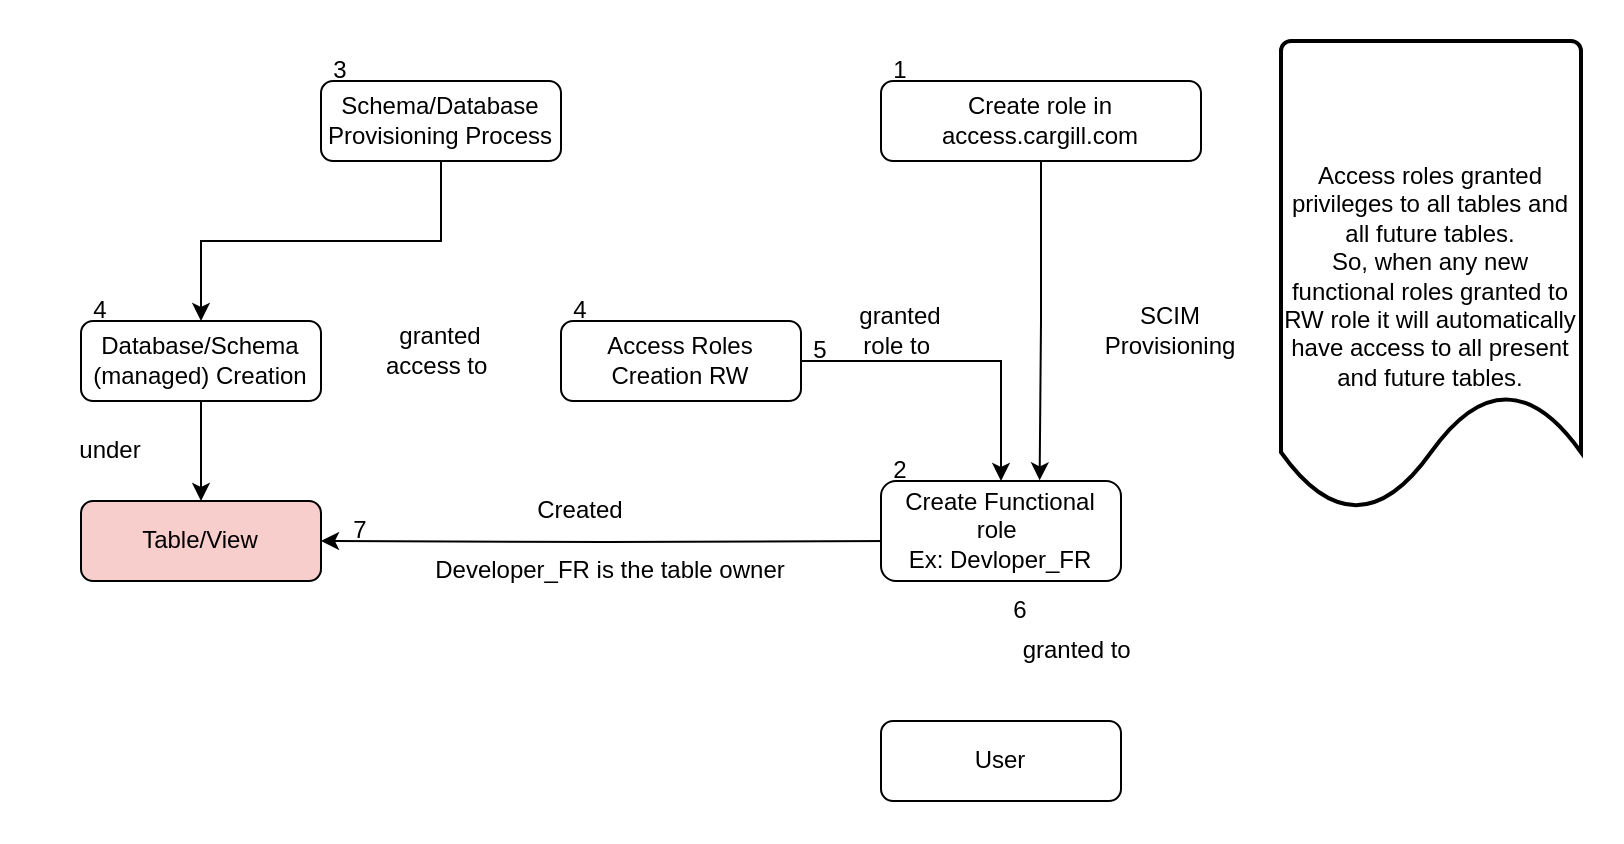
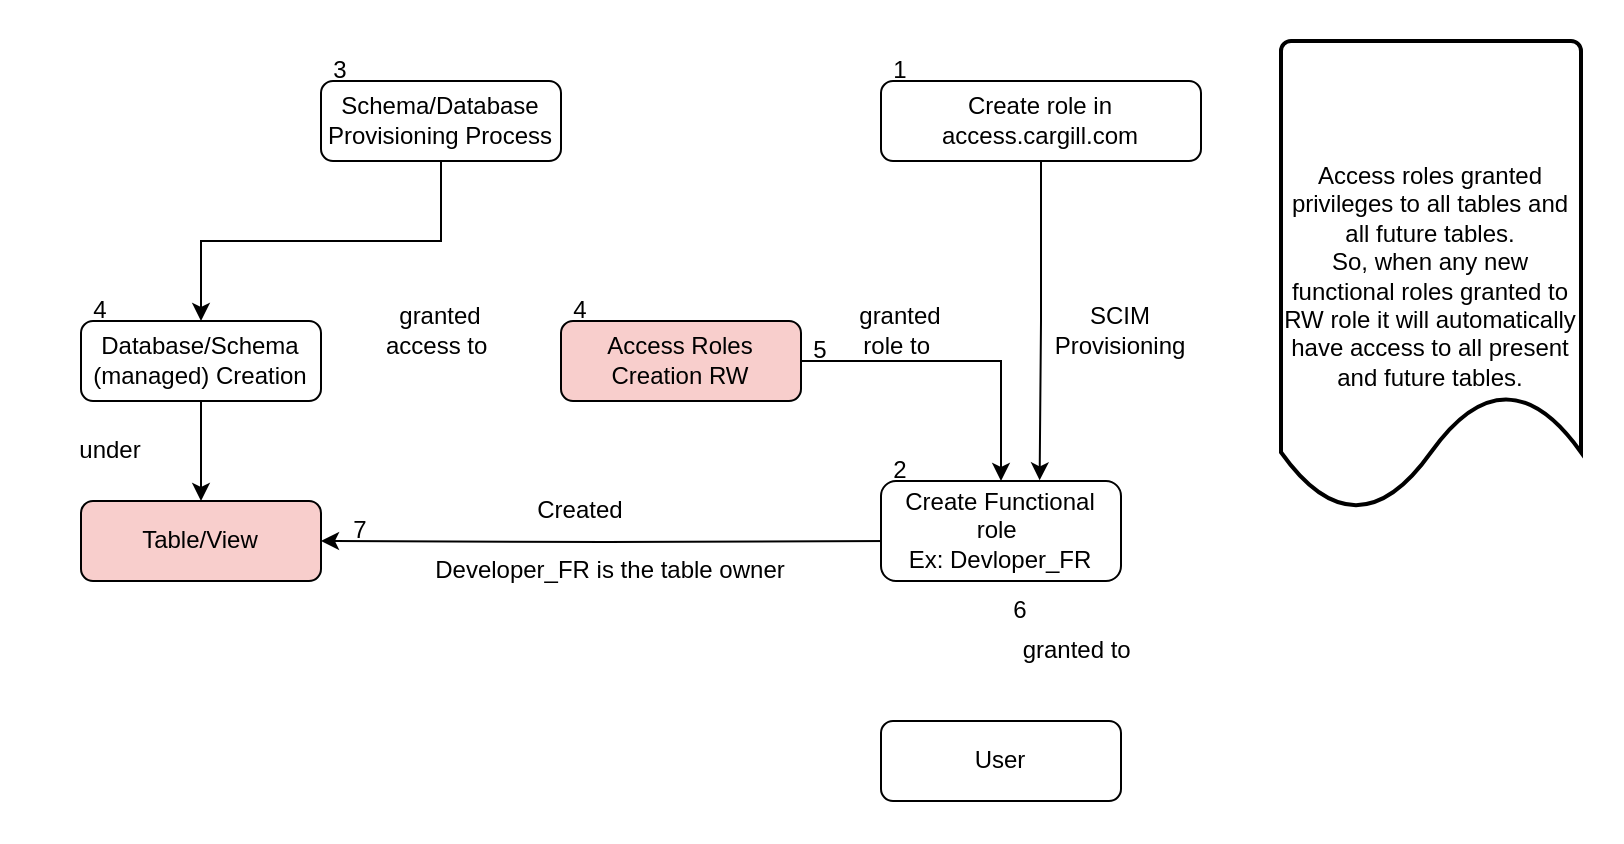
(1171, 331) -> (1121, 331)
(441, 351) -> (441, 331)
(681, 361) -> (681, 361)
